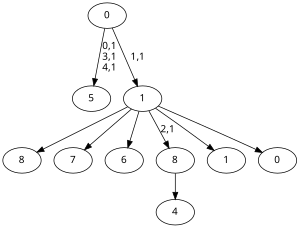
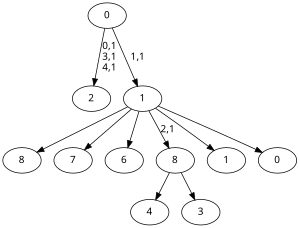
(92, 99) -> (92, 99)
none -> (201, 212)
